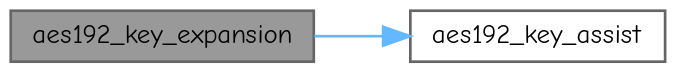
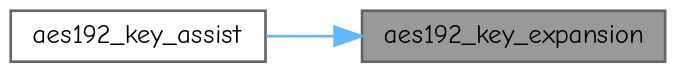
(349, 36) -> (300, 36)
